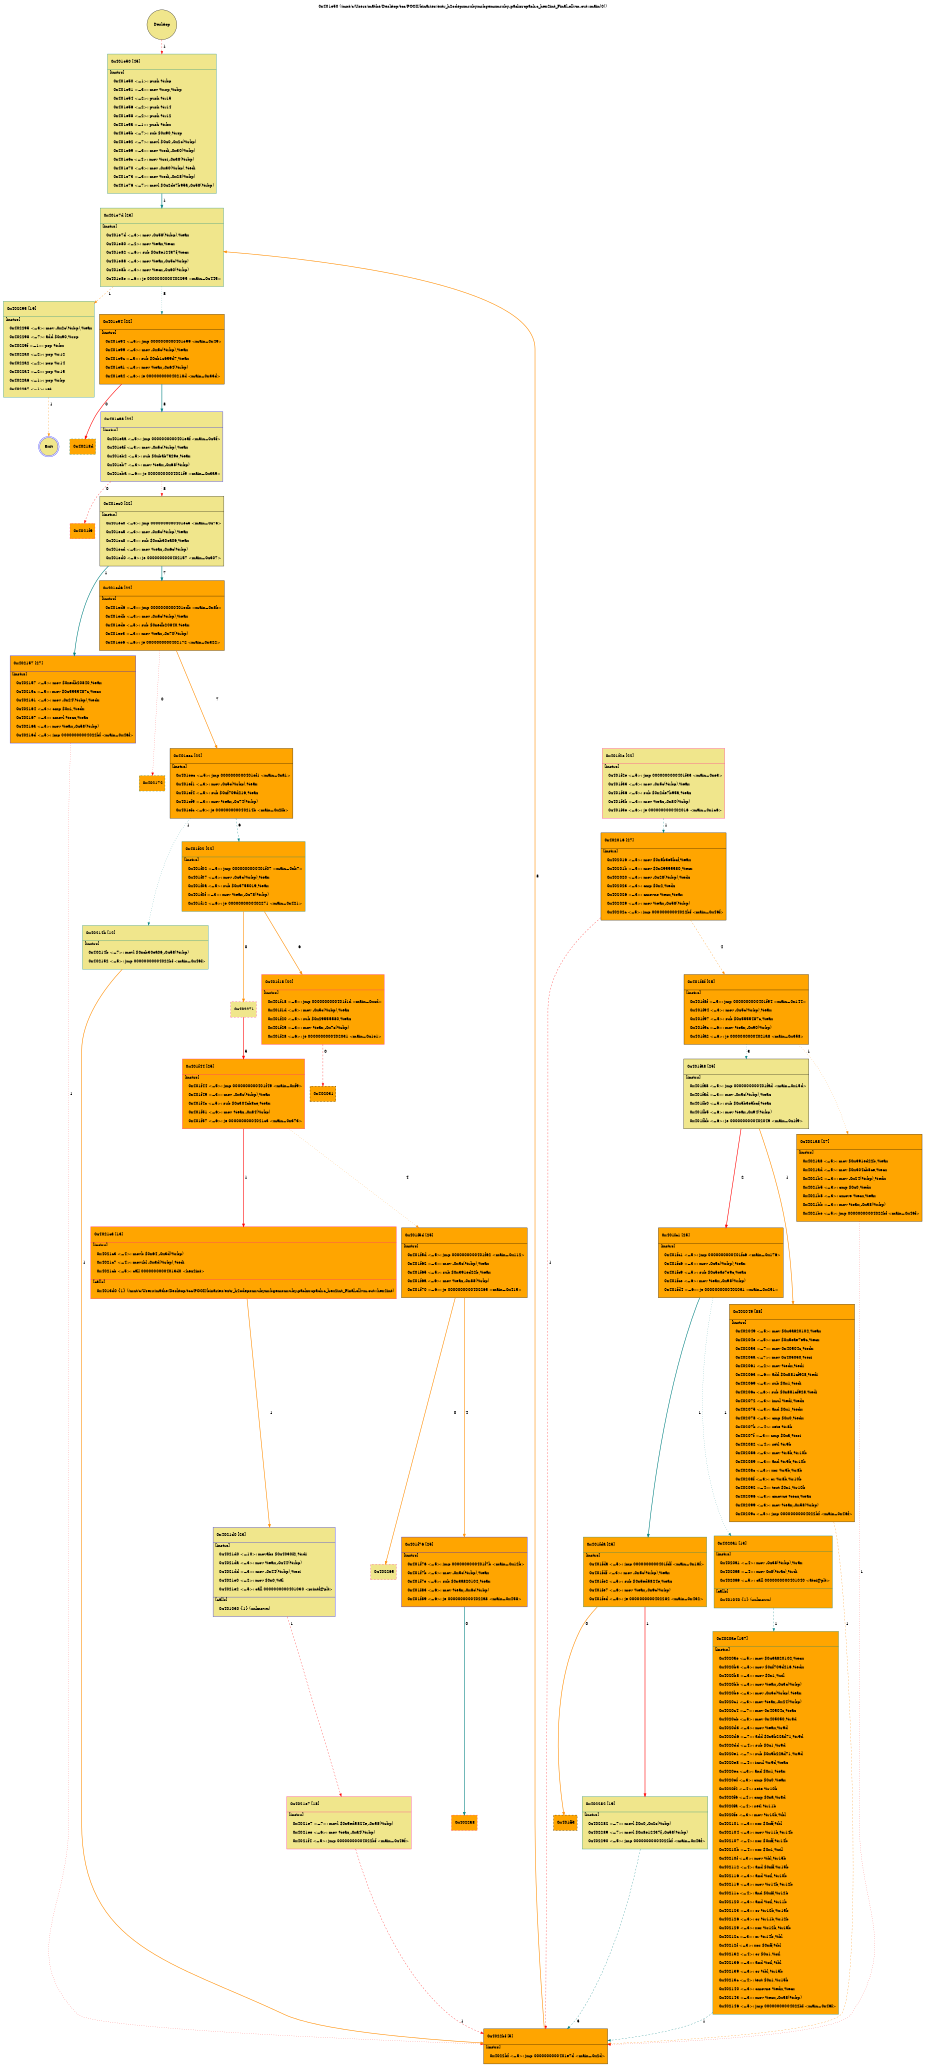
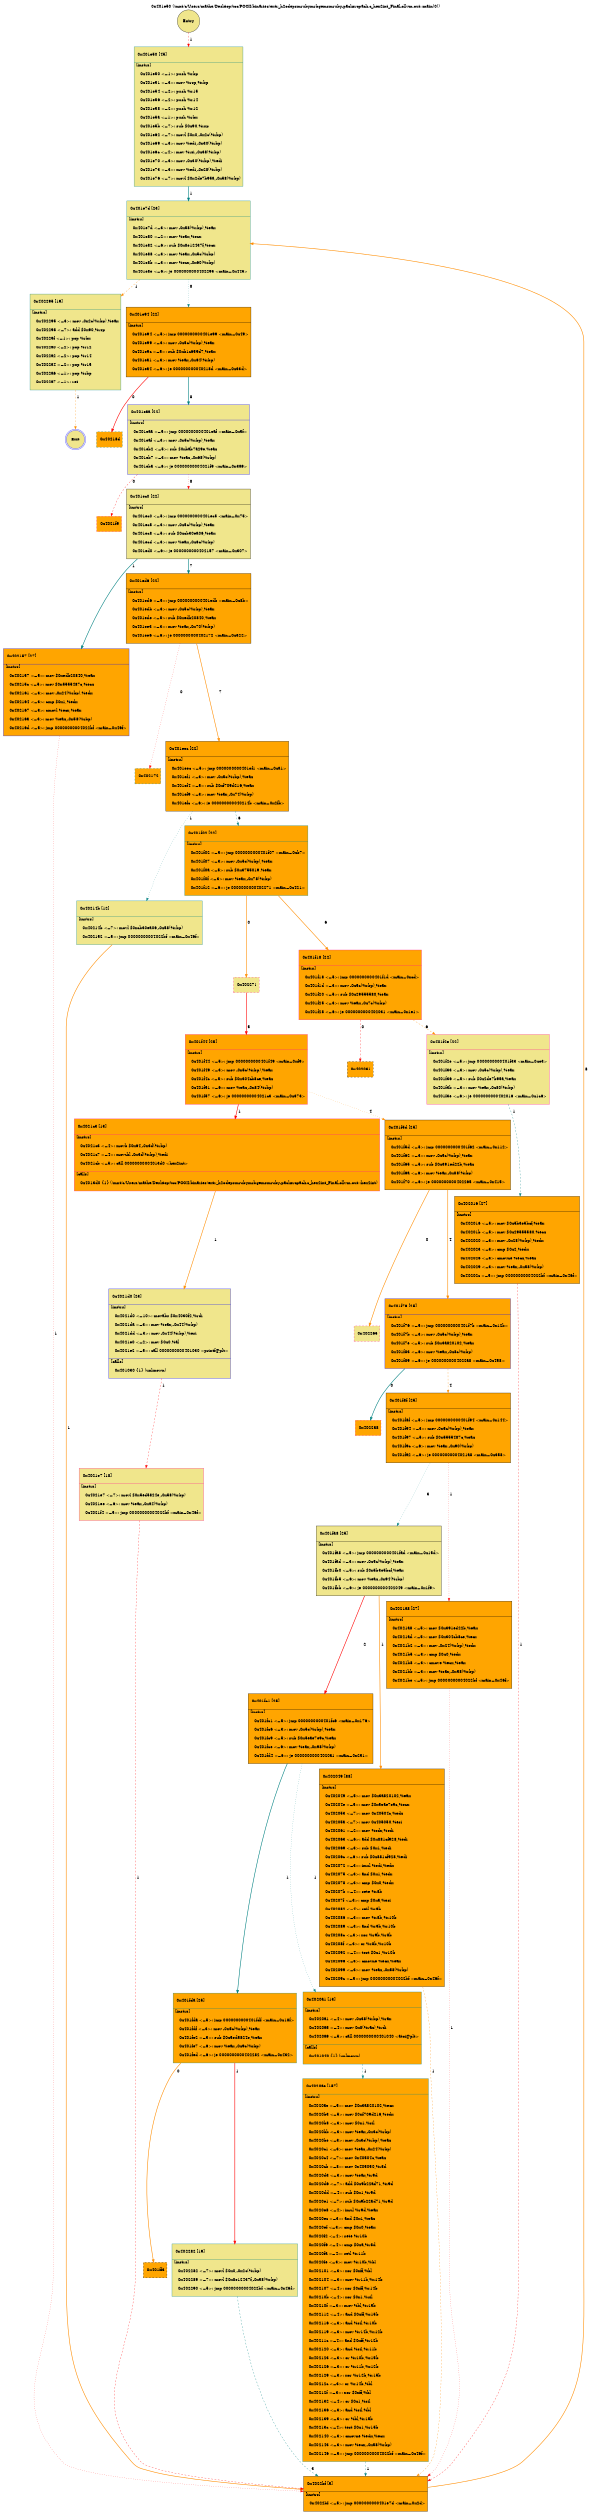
(162, 25) -> (189, 21)
(707, 946) -> (448, 1379)
none -> (423, 1026)
(828, 1085) -> (449, 1531)
